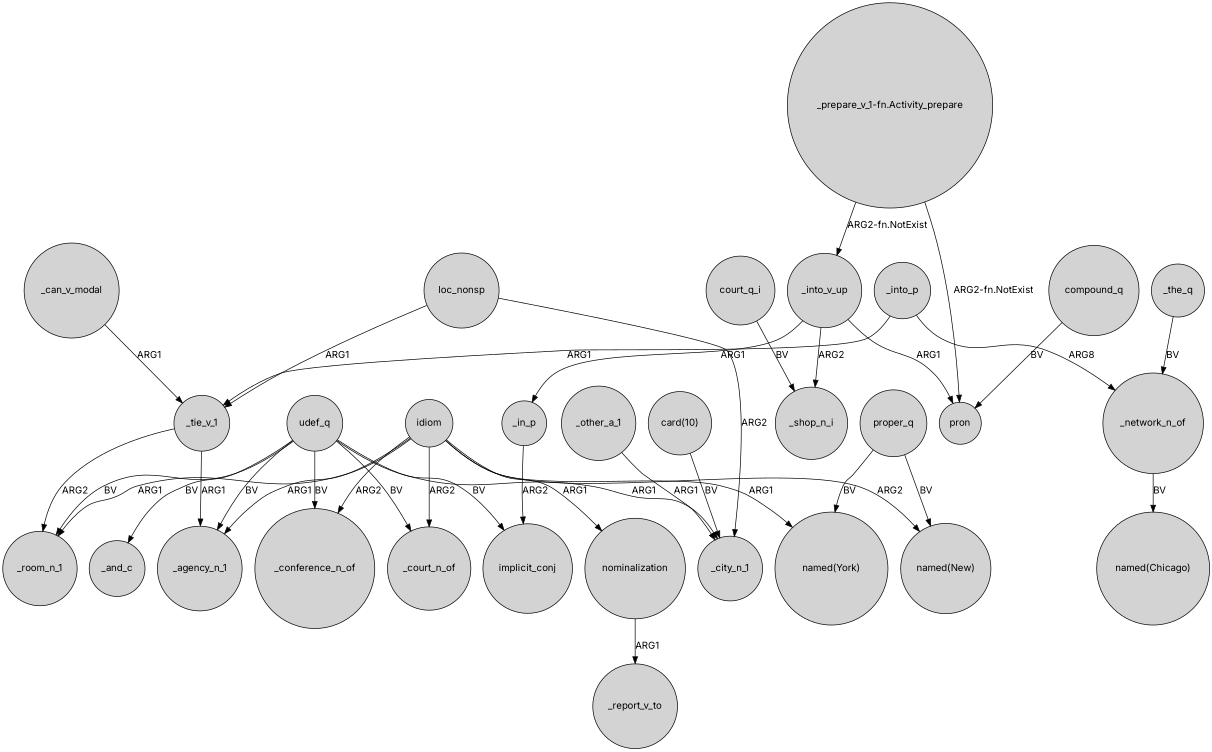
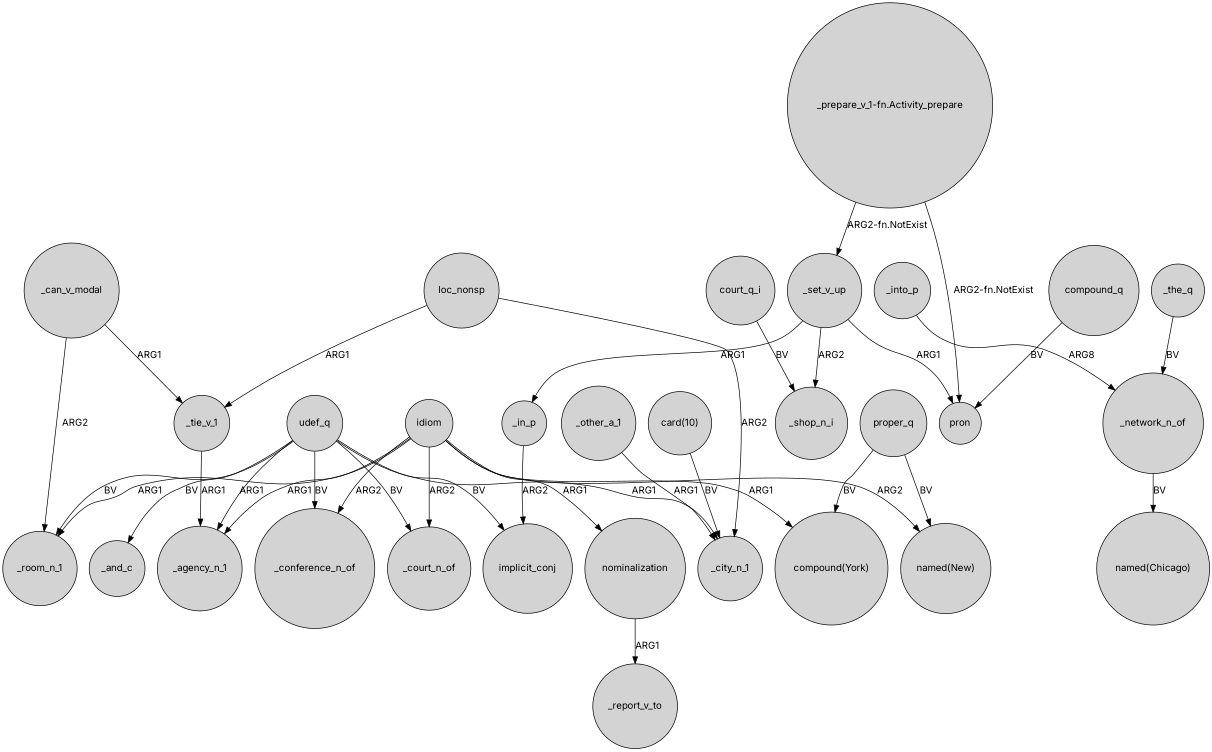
(825, 291) -> (825, 291)
(560, 351) -> none
(95, 459) -> (56, 431)
(252, 491) -> (252, 491)
(831, 569) -> (831, 569)
